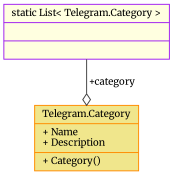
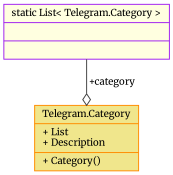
(60, 132) -> (56, 132)
